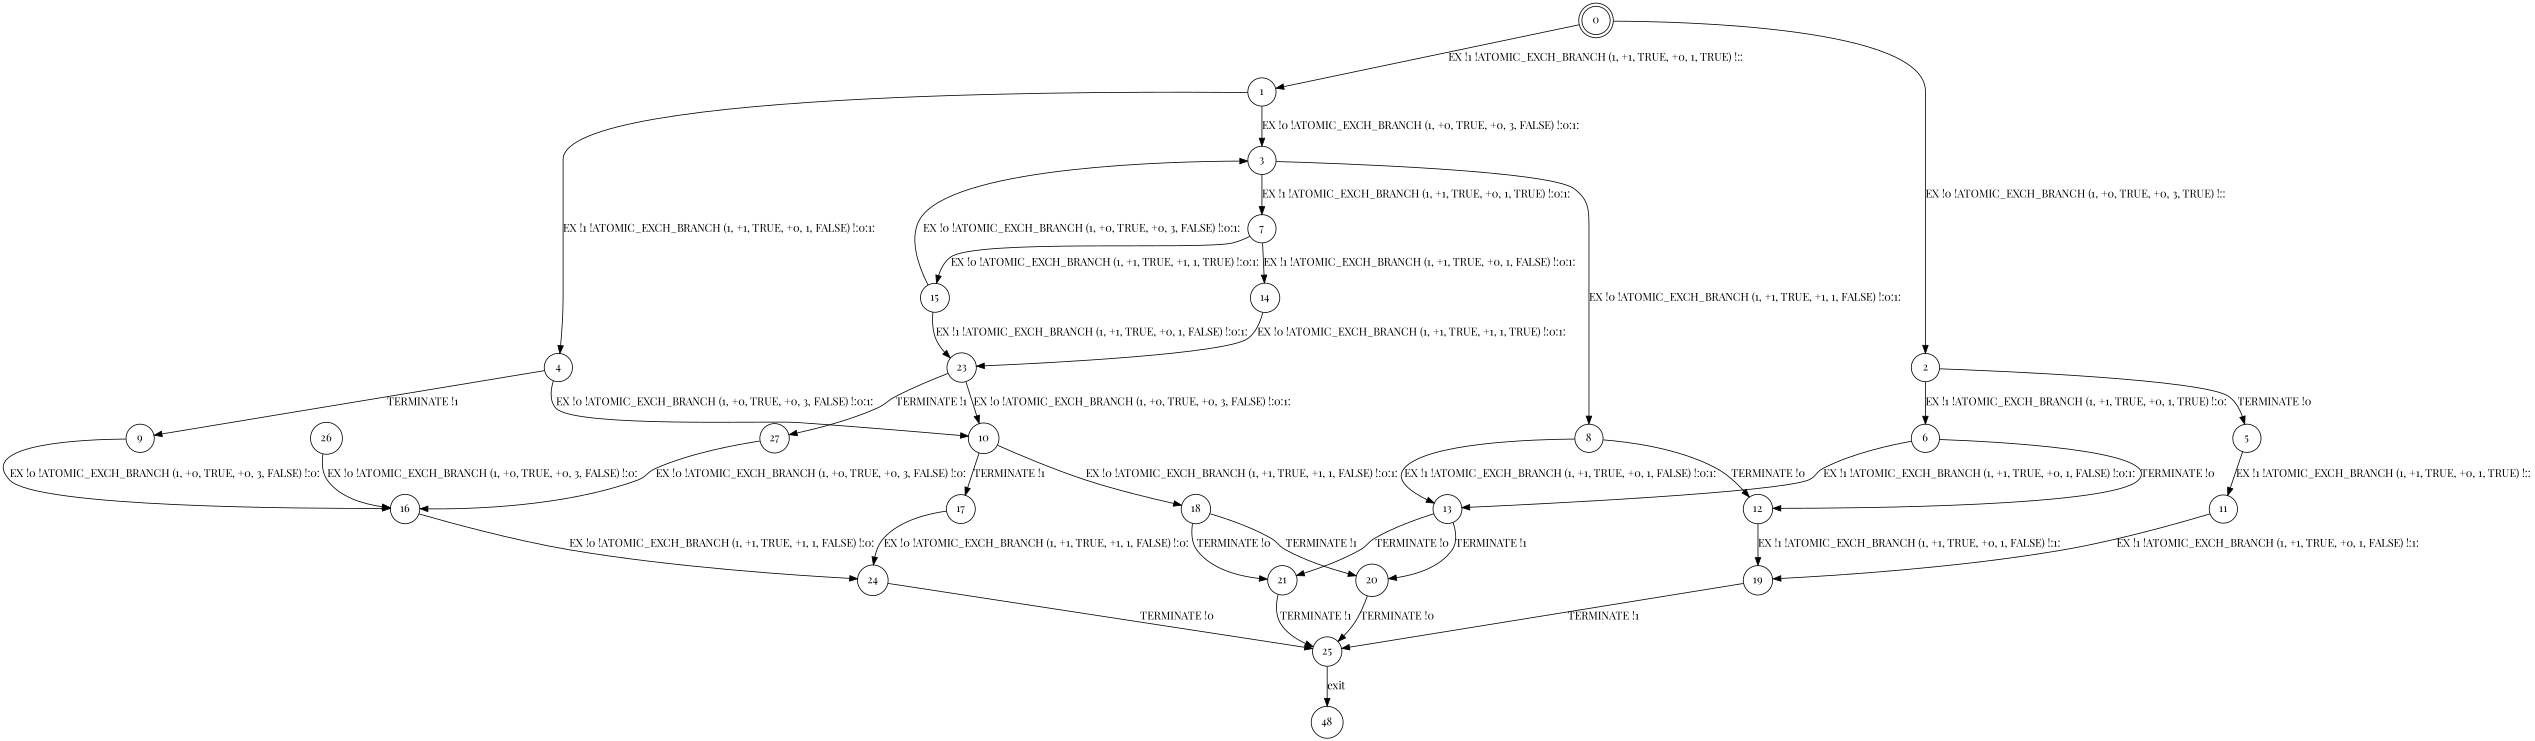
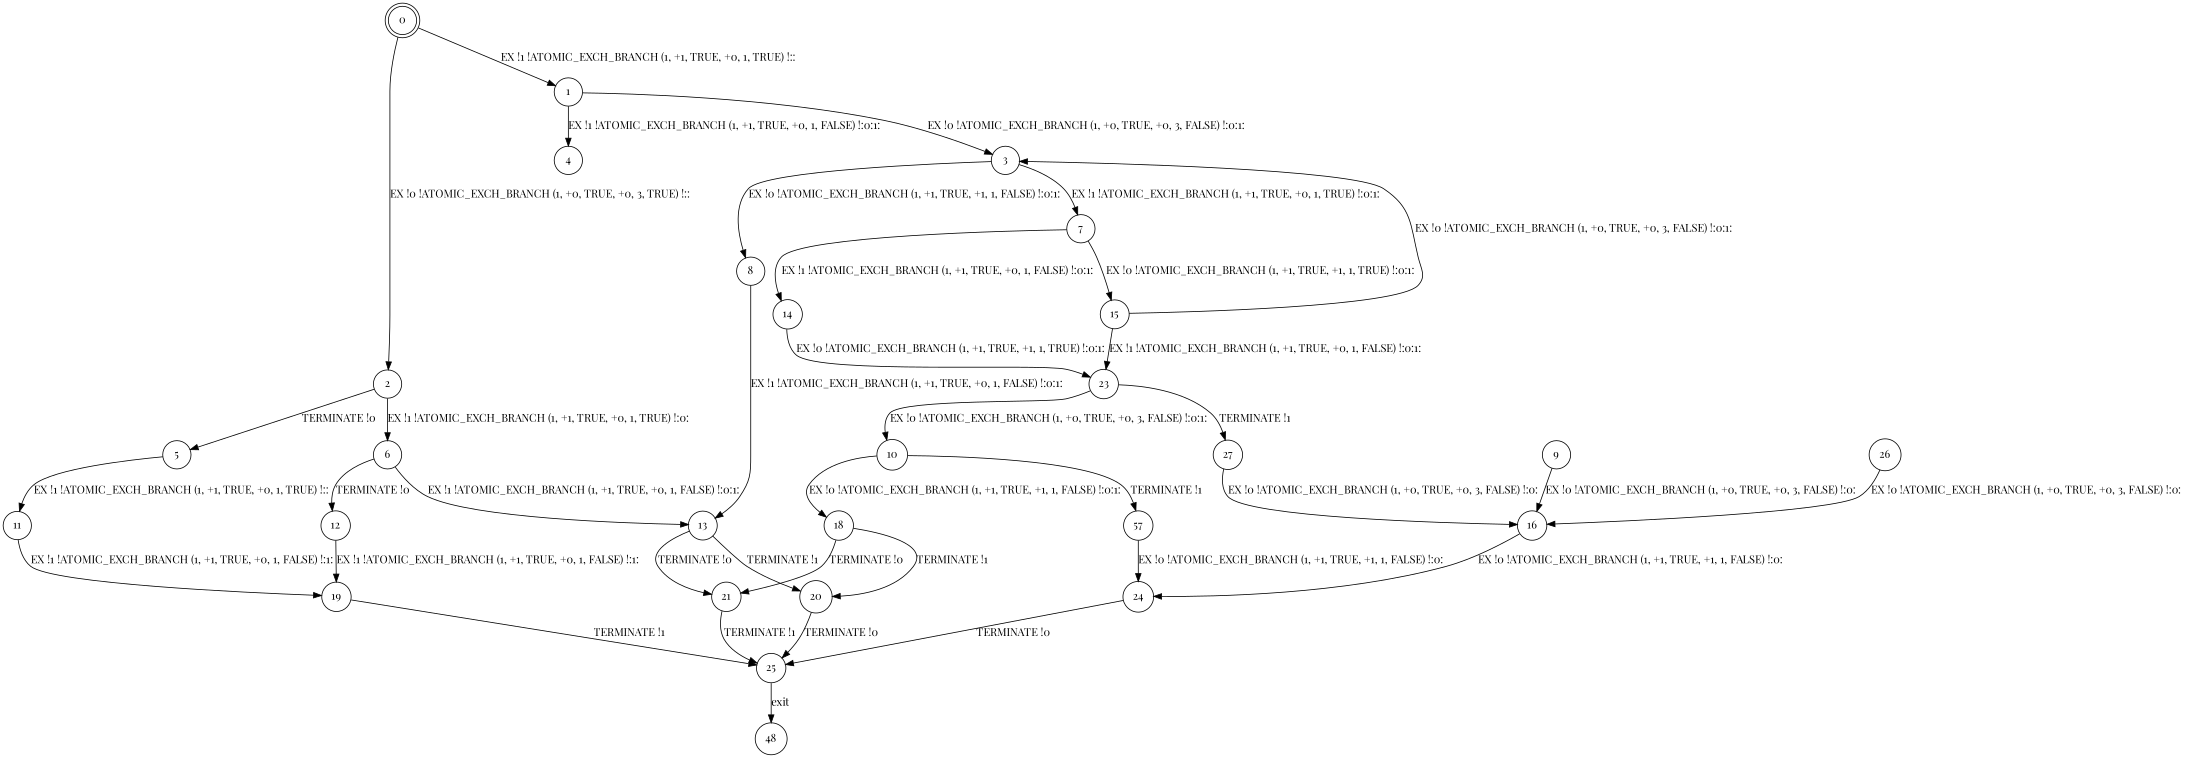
(353, 402) -> none
(743, 422) -> none
(1679, 453) -> none
(961, 509) -> (1138, 526)
